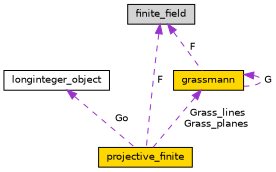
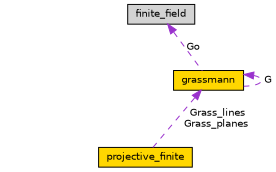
(192, 47) -> (192, 47)
(57, 80) -> none
(152, 91) -> none
